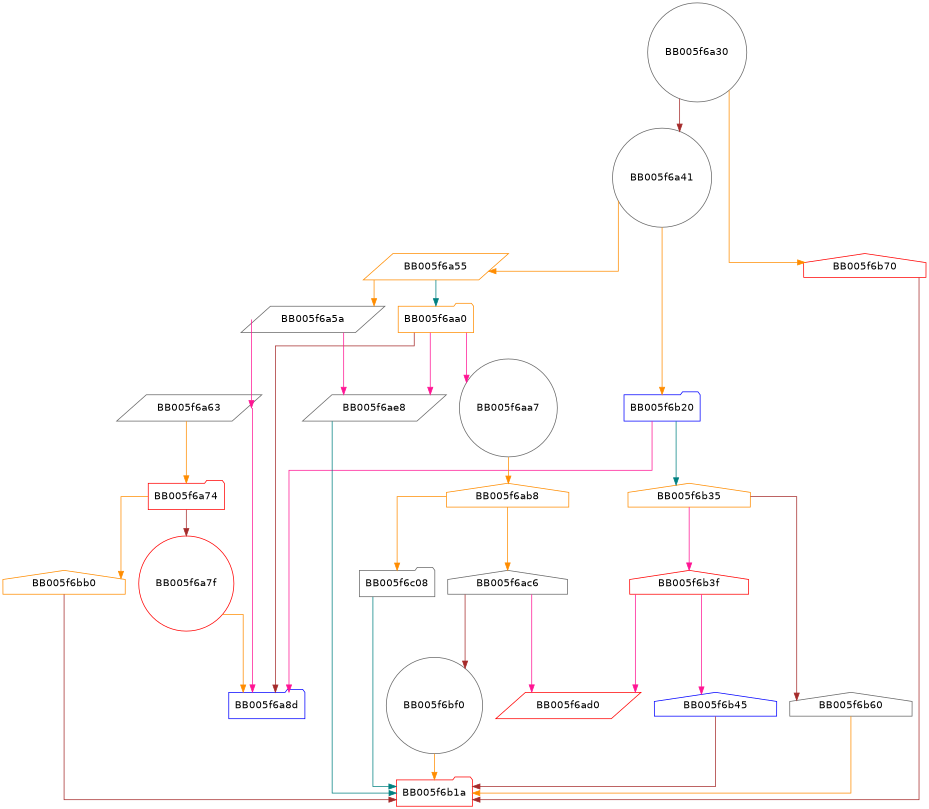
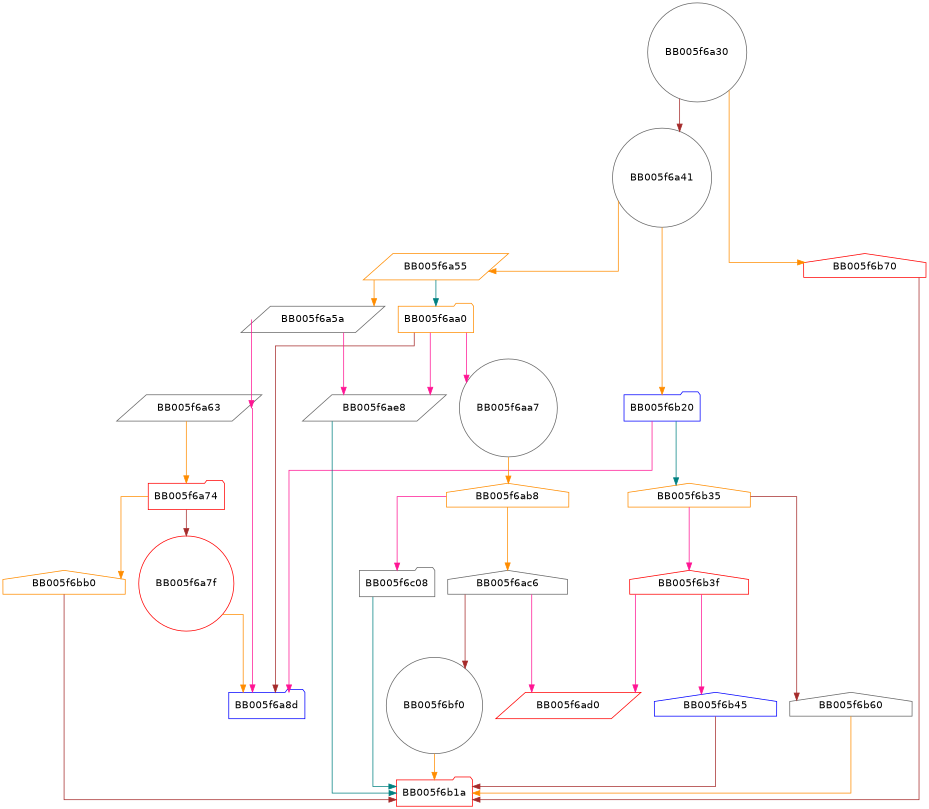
(397, 505) -> (397, 505)
